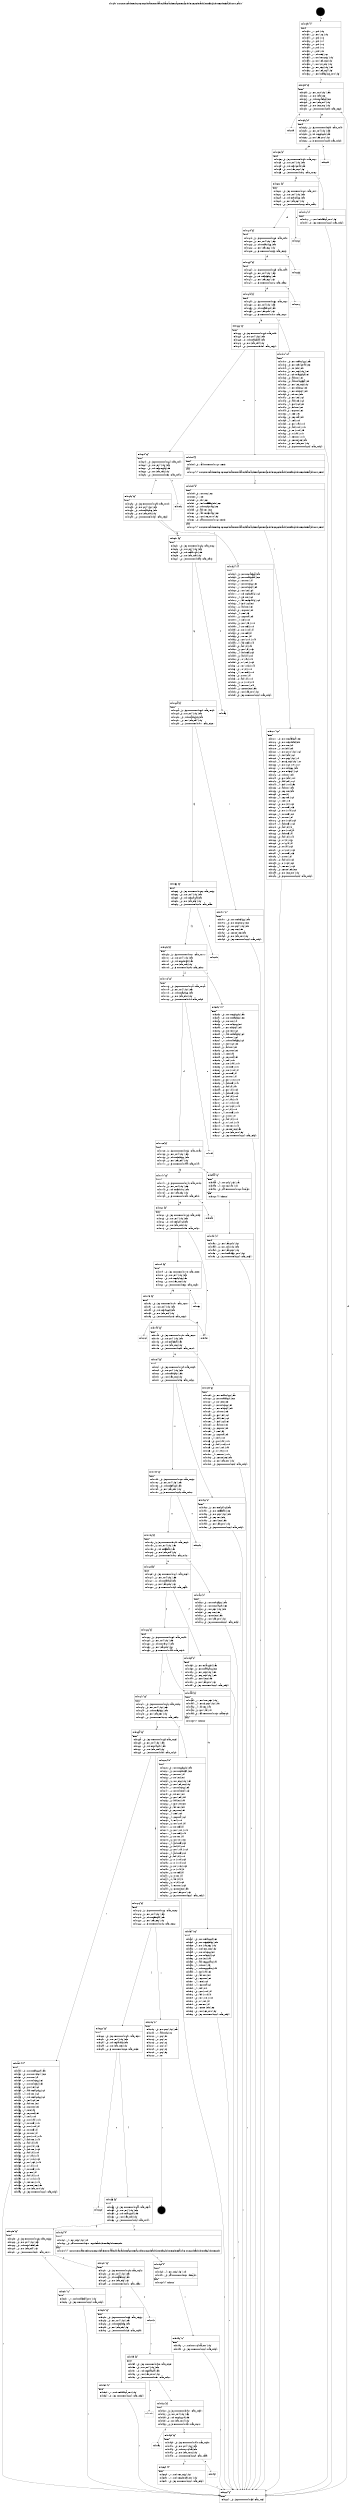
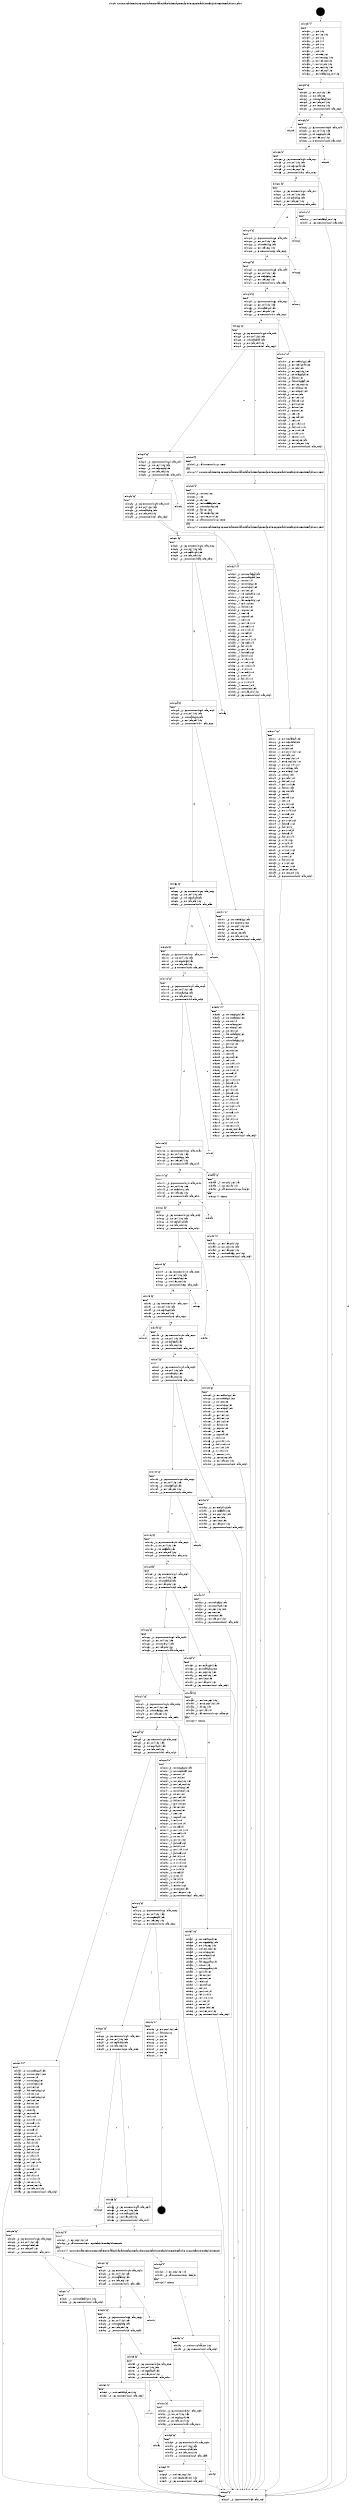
(199, 1325) -> (170, 1322)
(150, 2338) -> (135, 2343)
